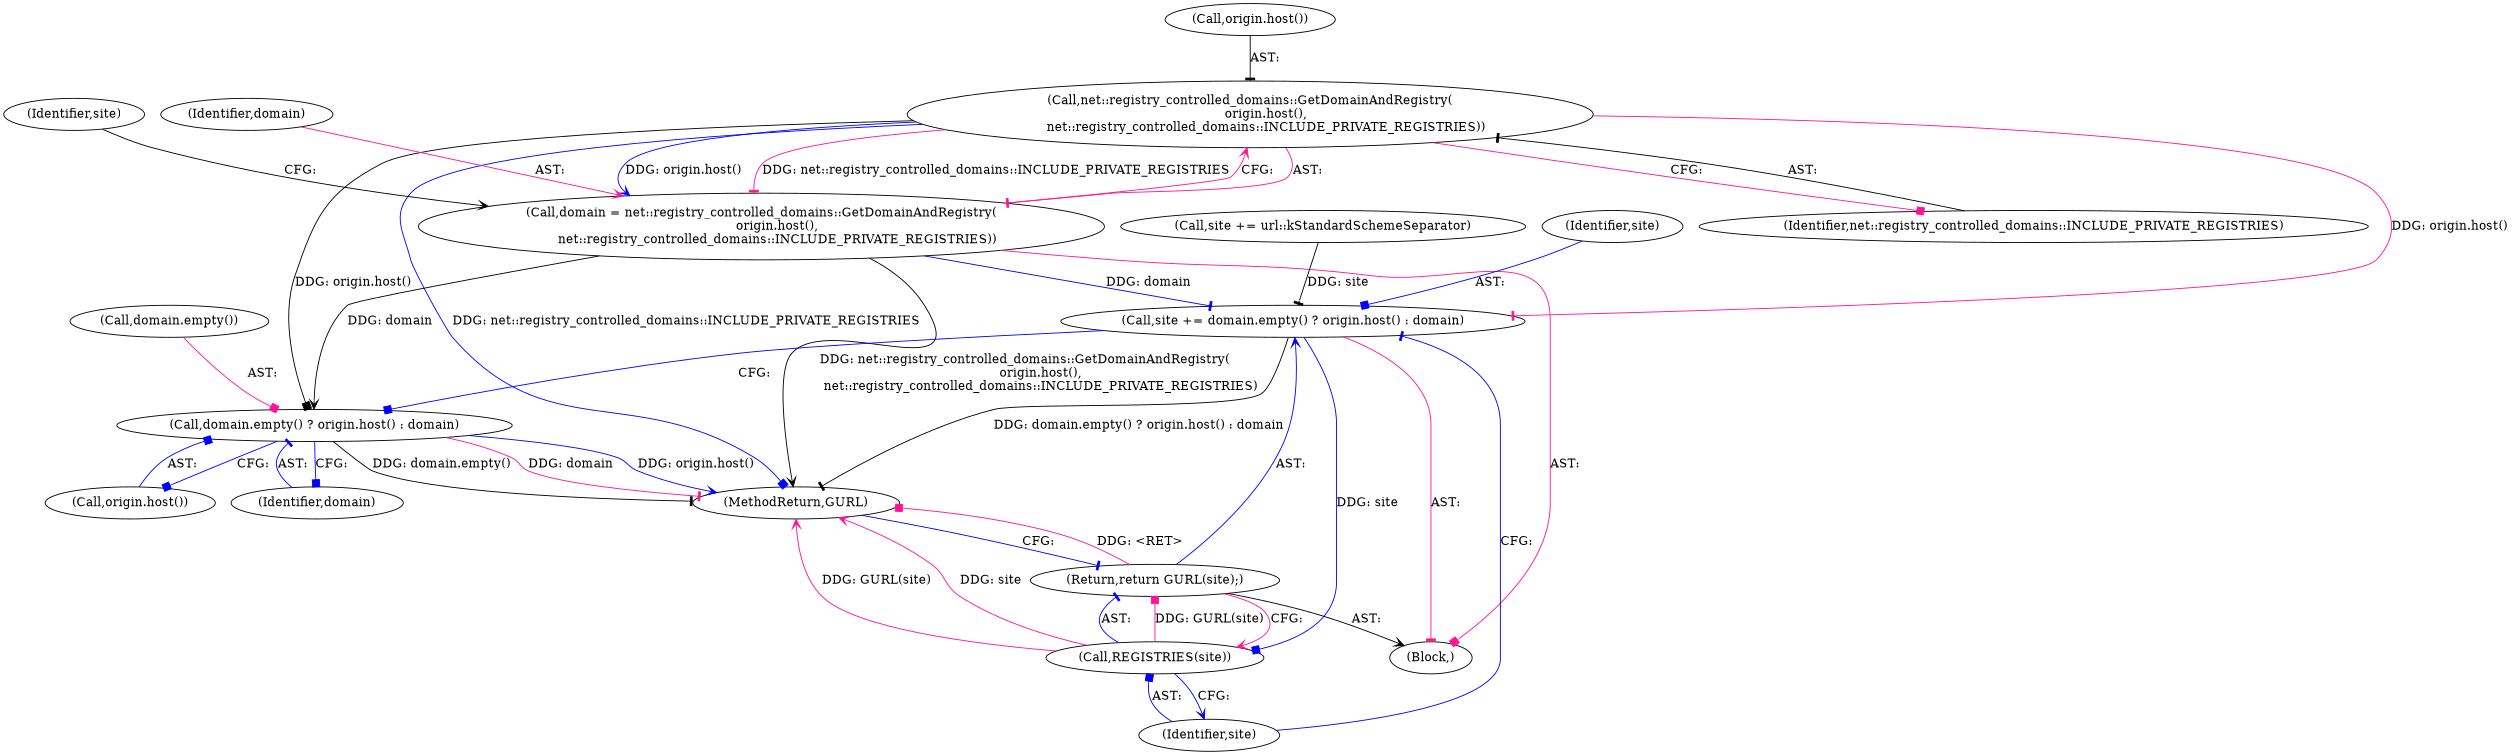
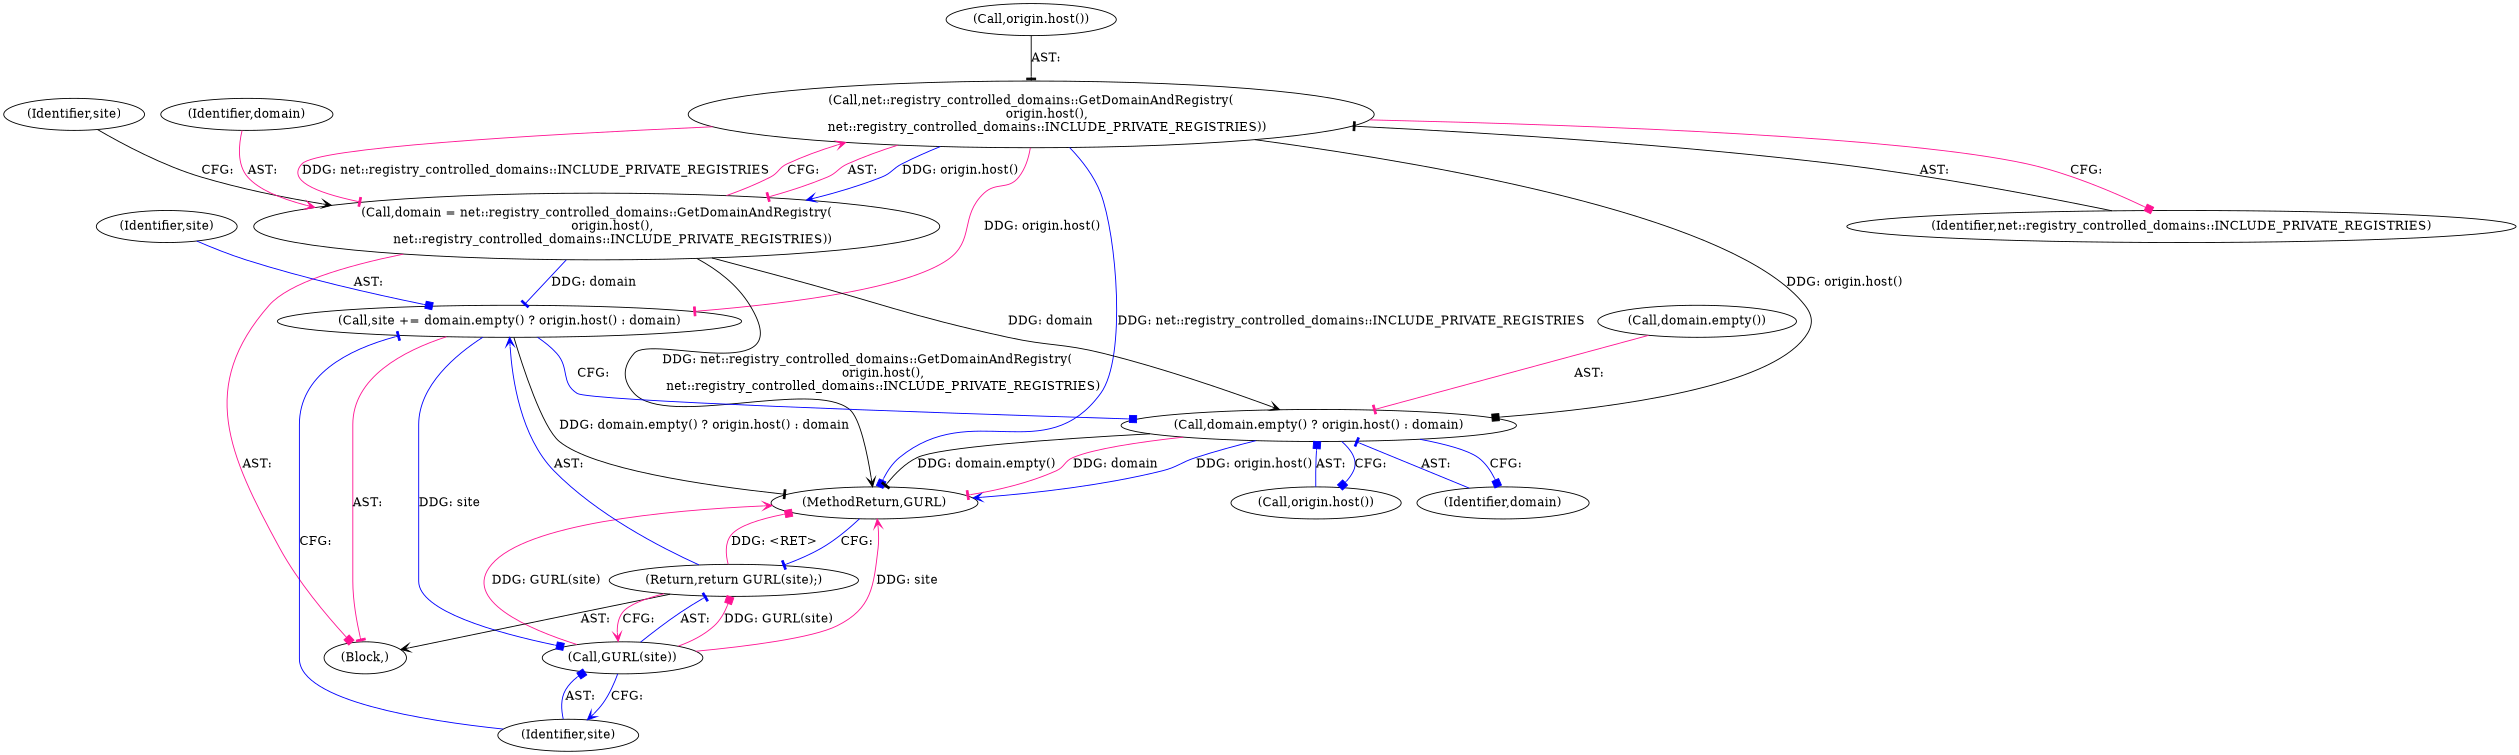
(1323, 227) -> none
(224, 375) -> (1513, 372)
(1155, 658) -> (623, 658)
